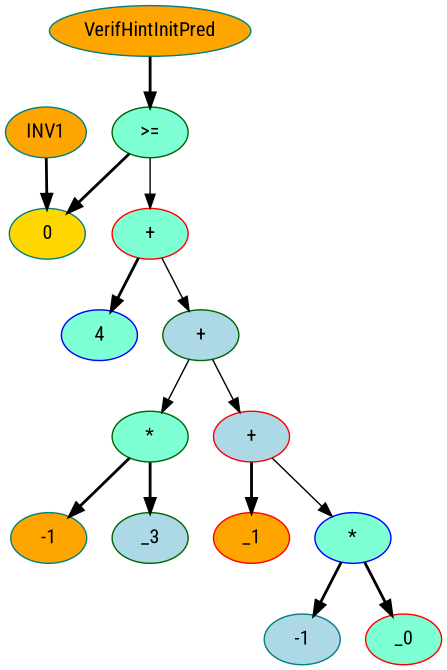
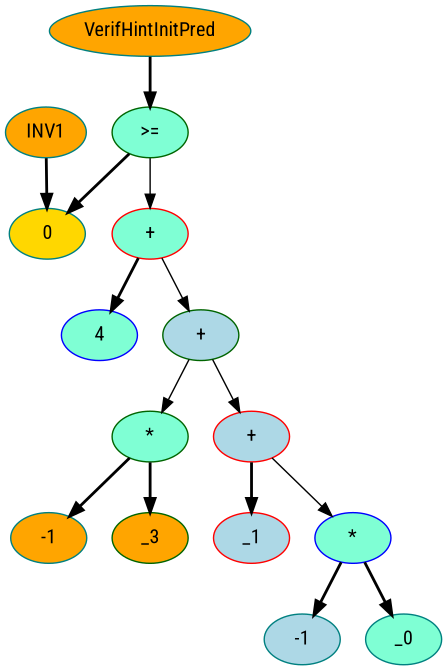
(150, 538) -> (150, 538)
(252, 538) -> (252, 538)
(404, 639) -> (404, 639)
